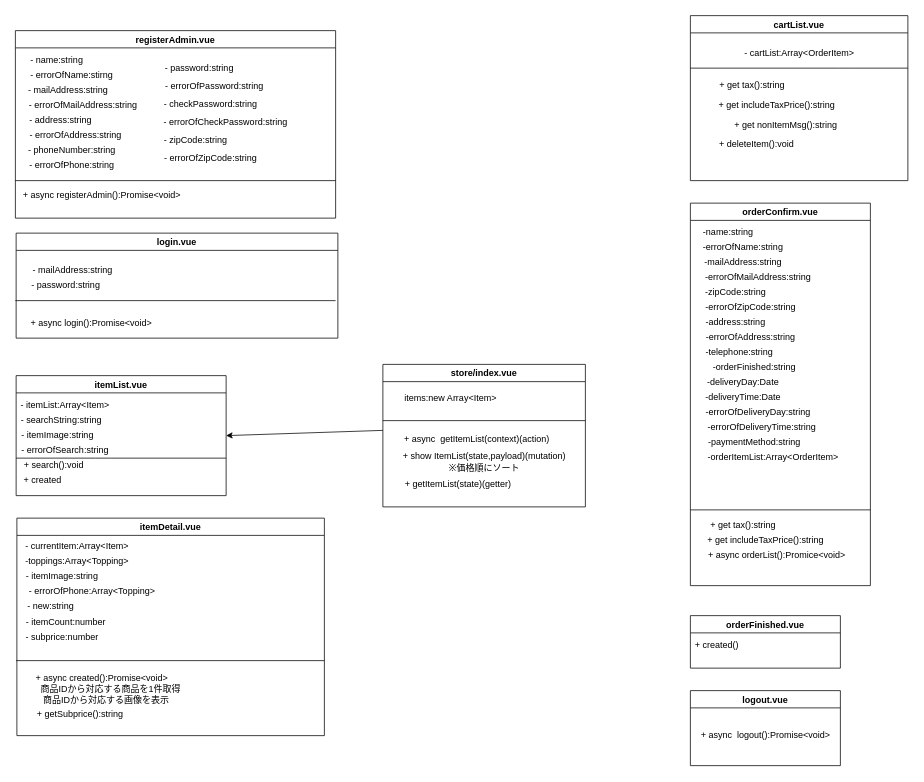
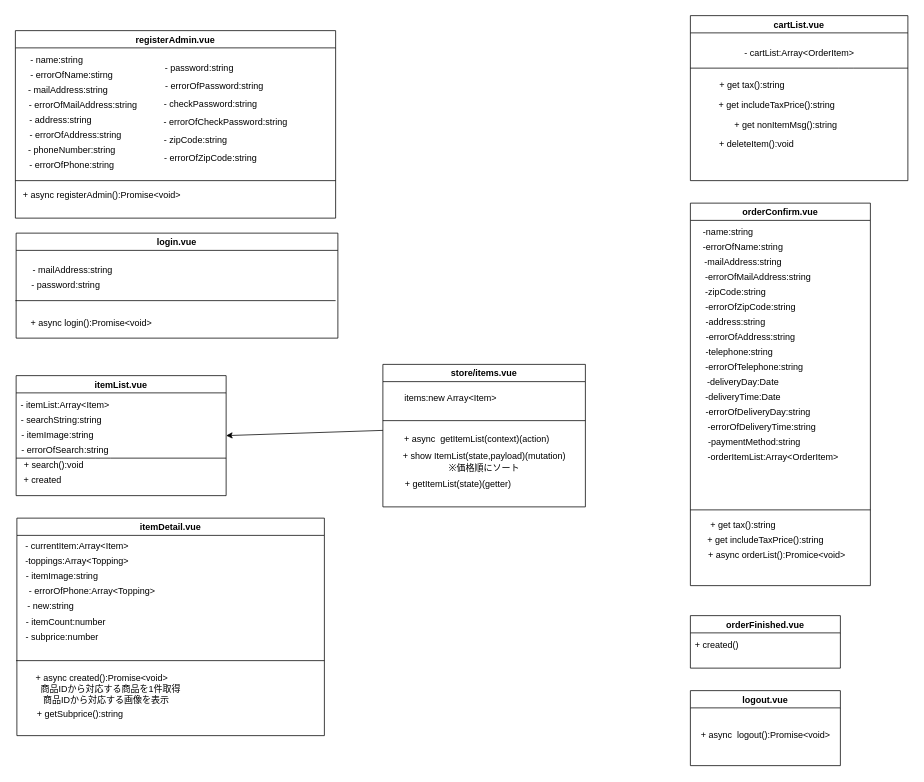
(755, 367) -> (755, 367)
(484, 373) -> (484, 373)
